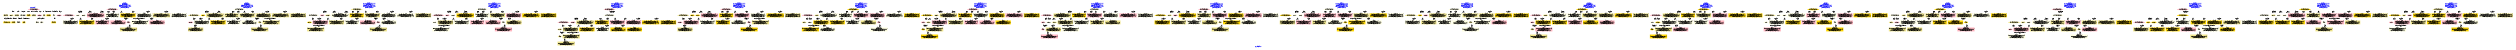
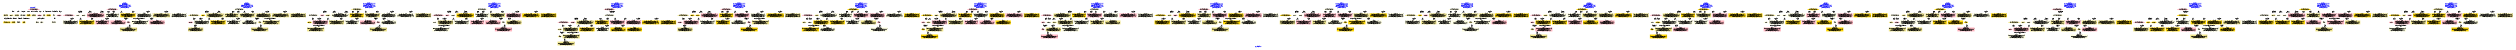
(54, 22) -> (54, 22)
